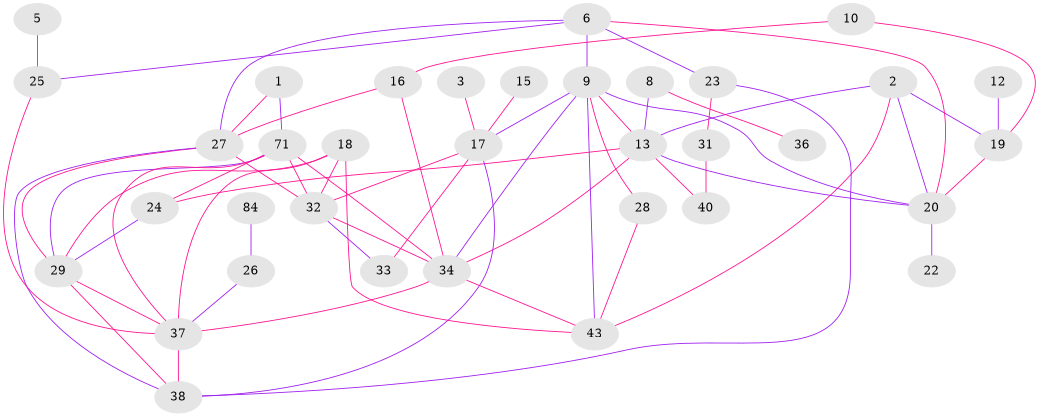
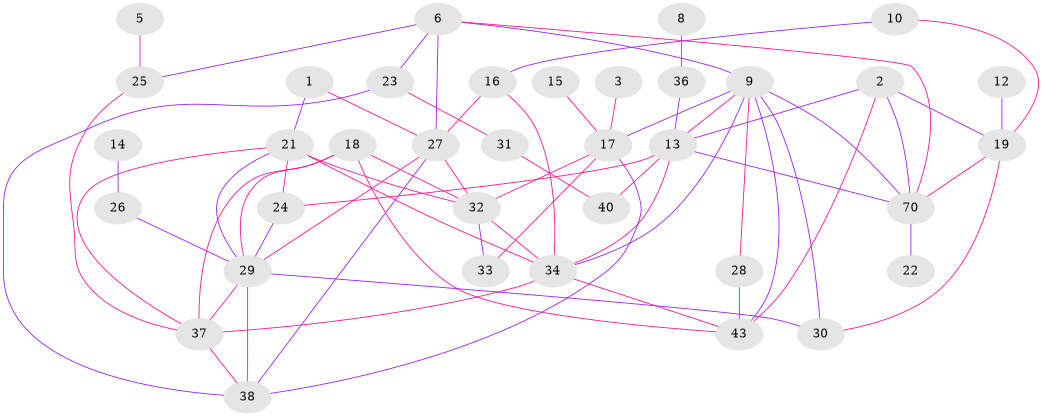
(610, 40) -> (717, 37)
(647, 114) -> (678, 107)
(283, 145) -> (290, 145)
(251, 208) -> (118, 145)
(932, 208) -> (911, 208)
(215, 303) -> (183, 240)
none -> (821, 334)
